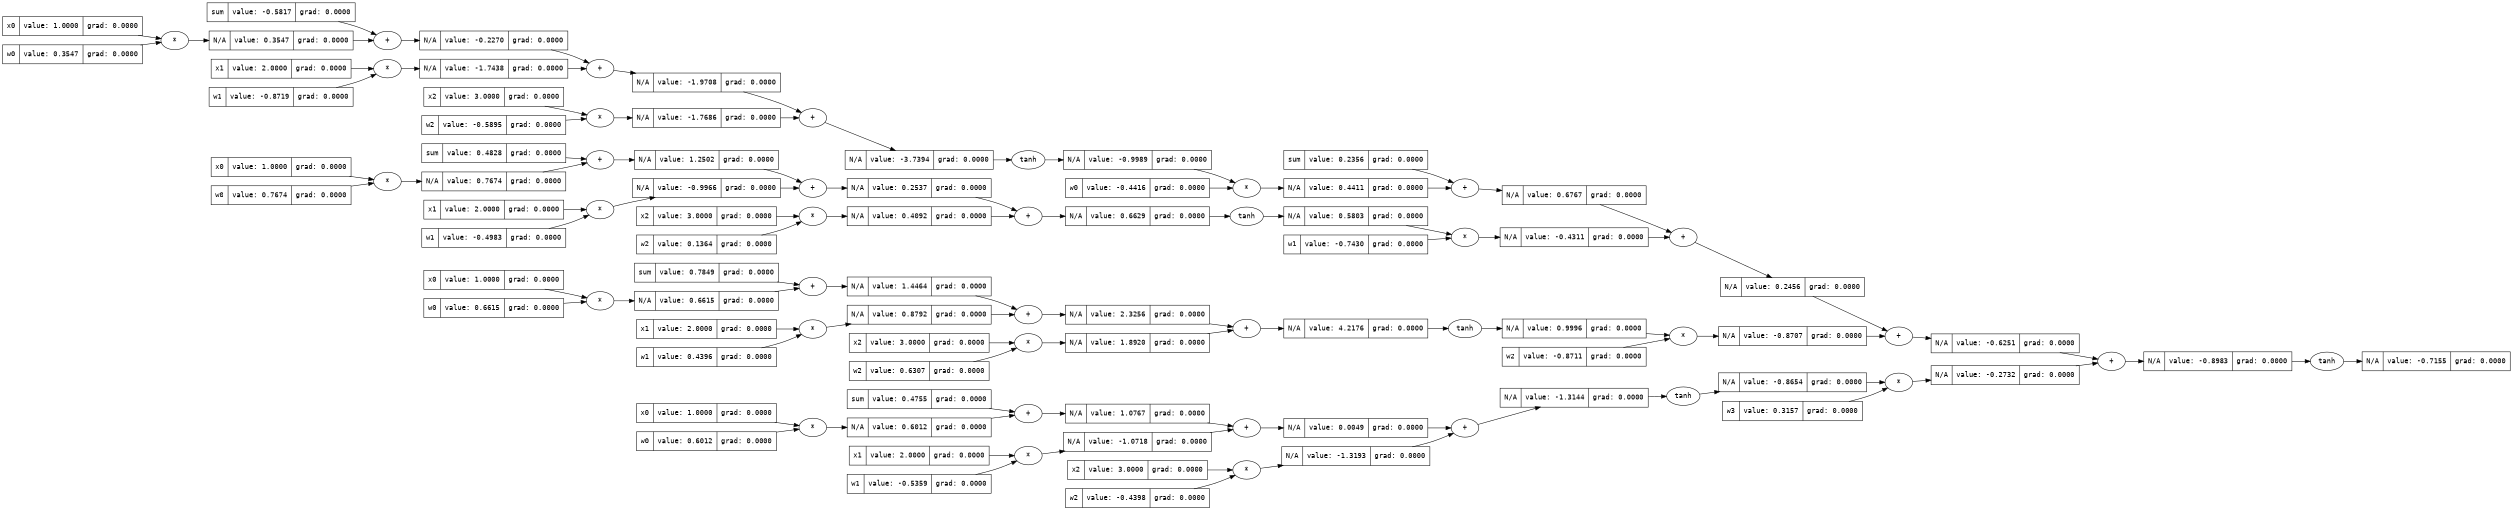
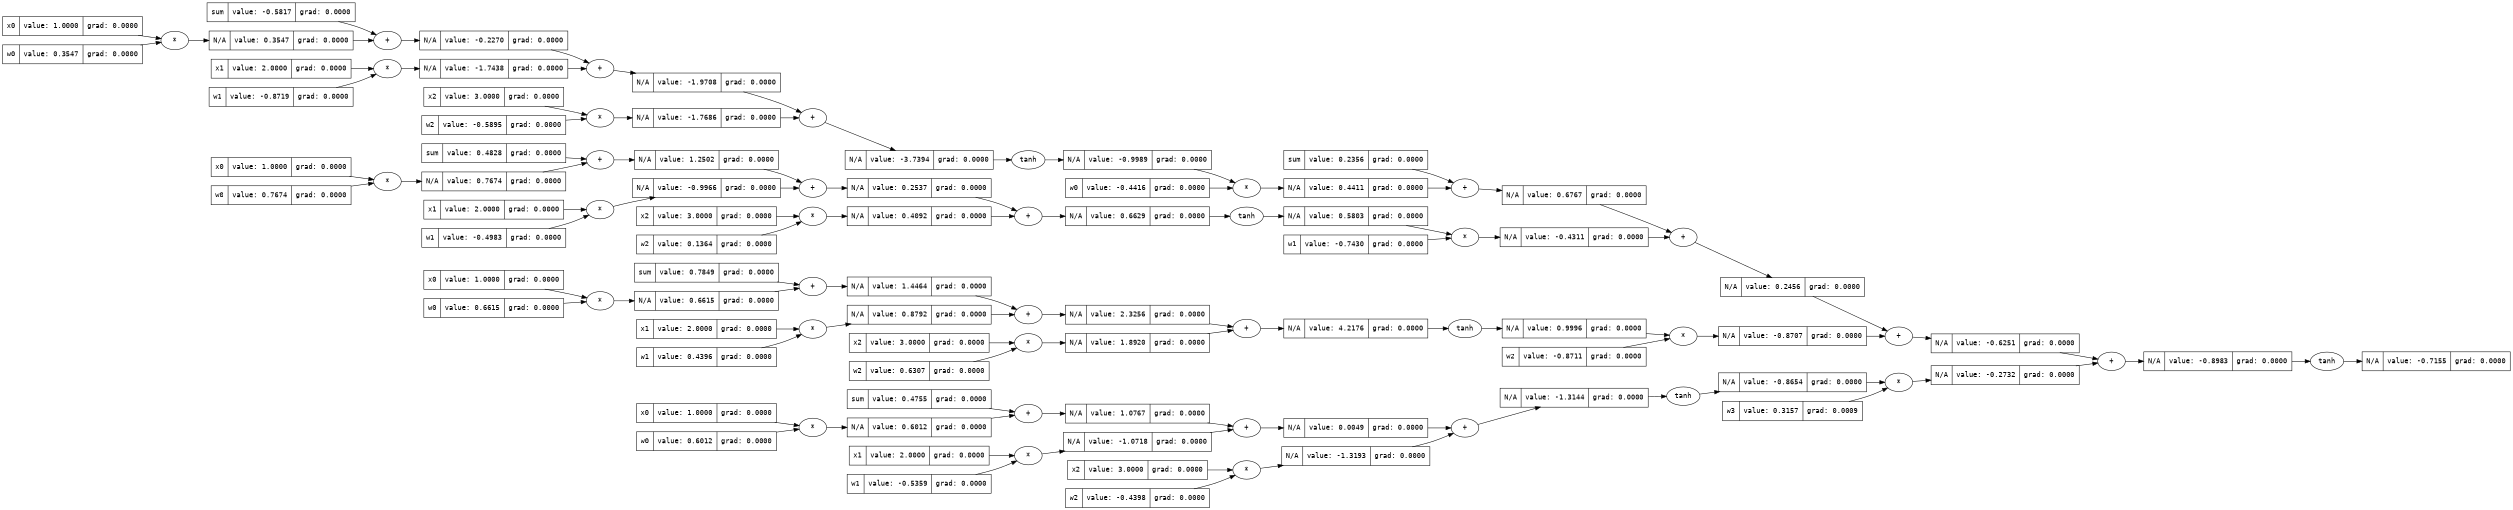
(1833, 411) -> (1833, 411)
